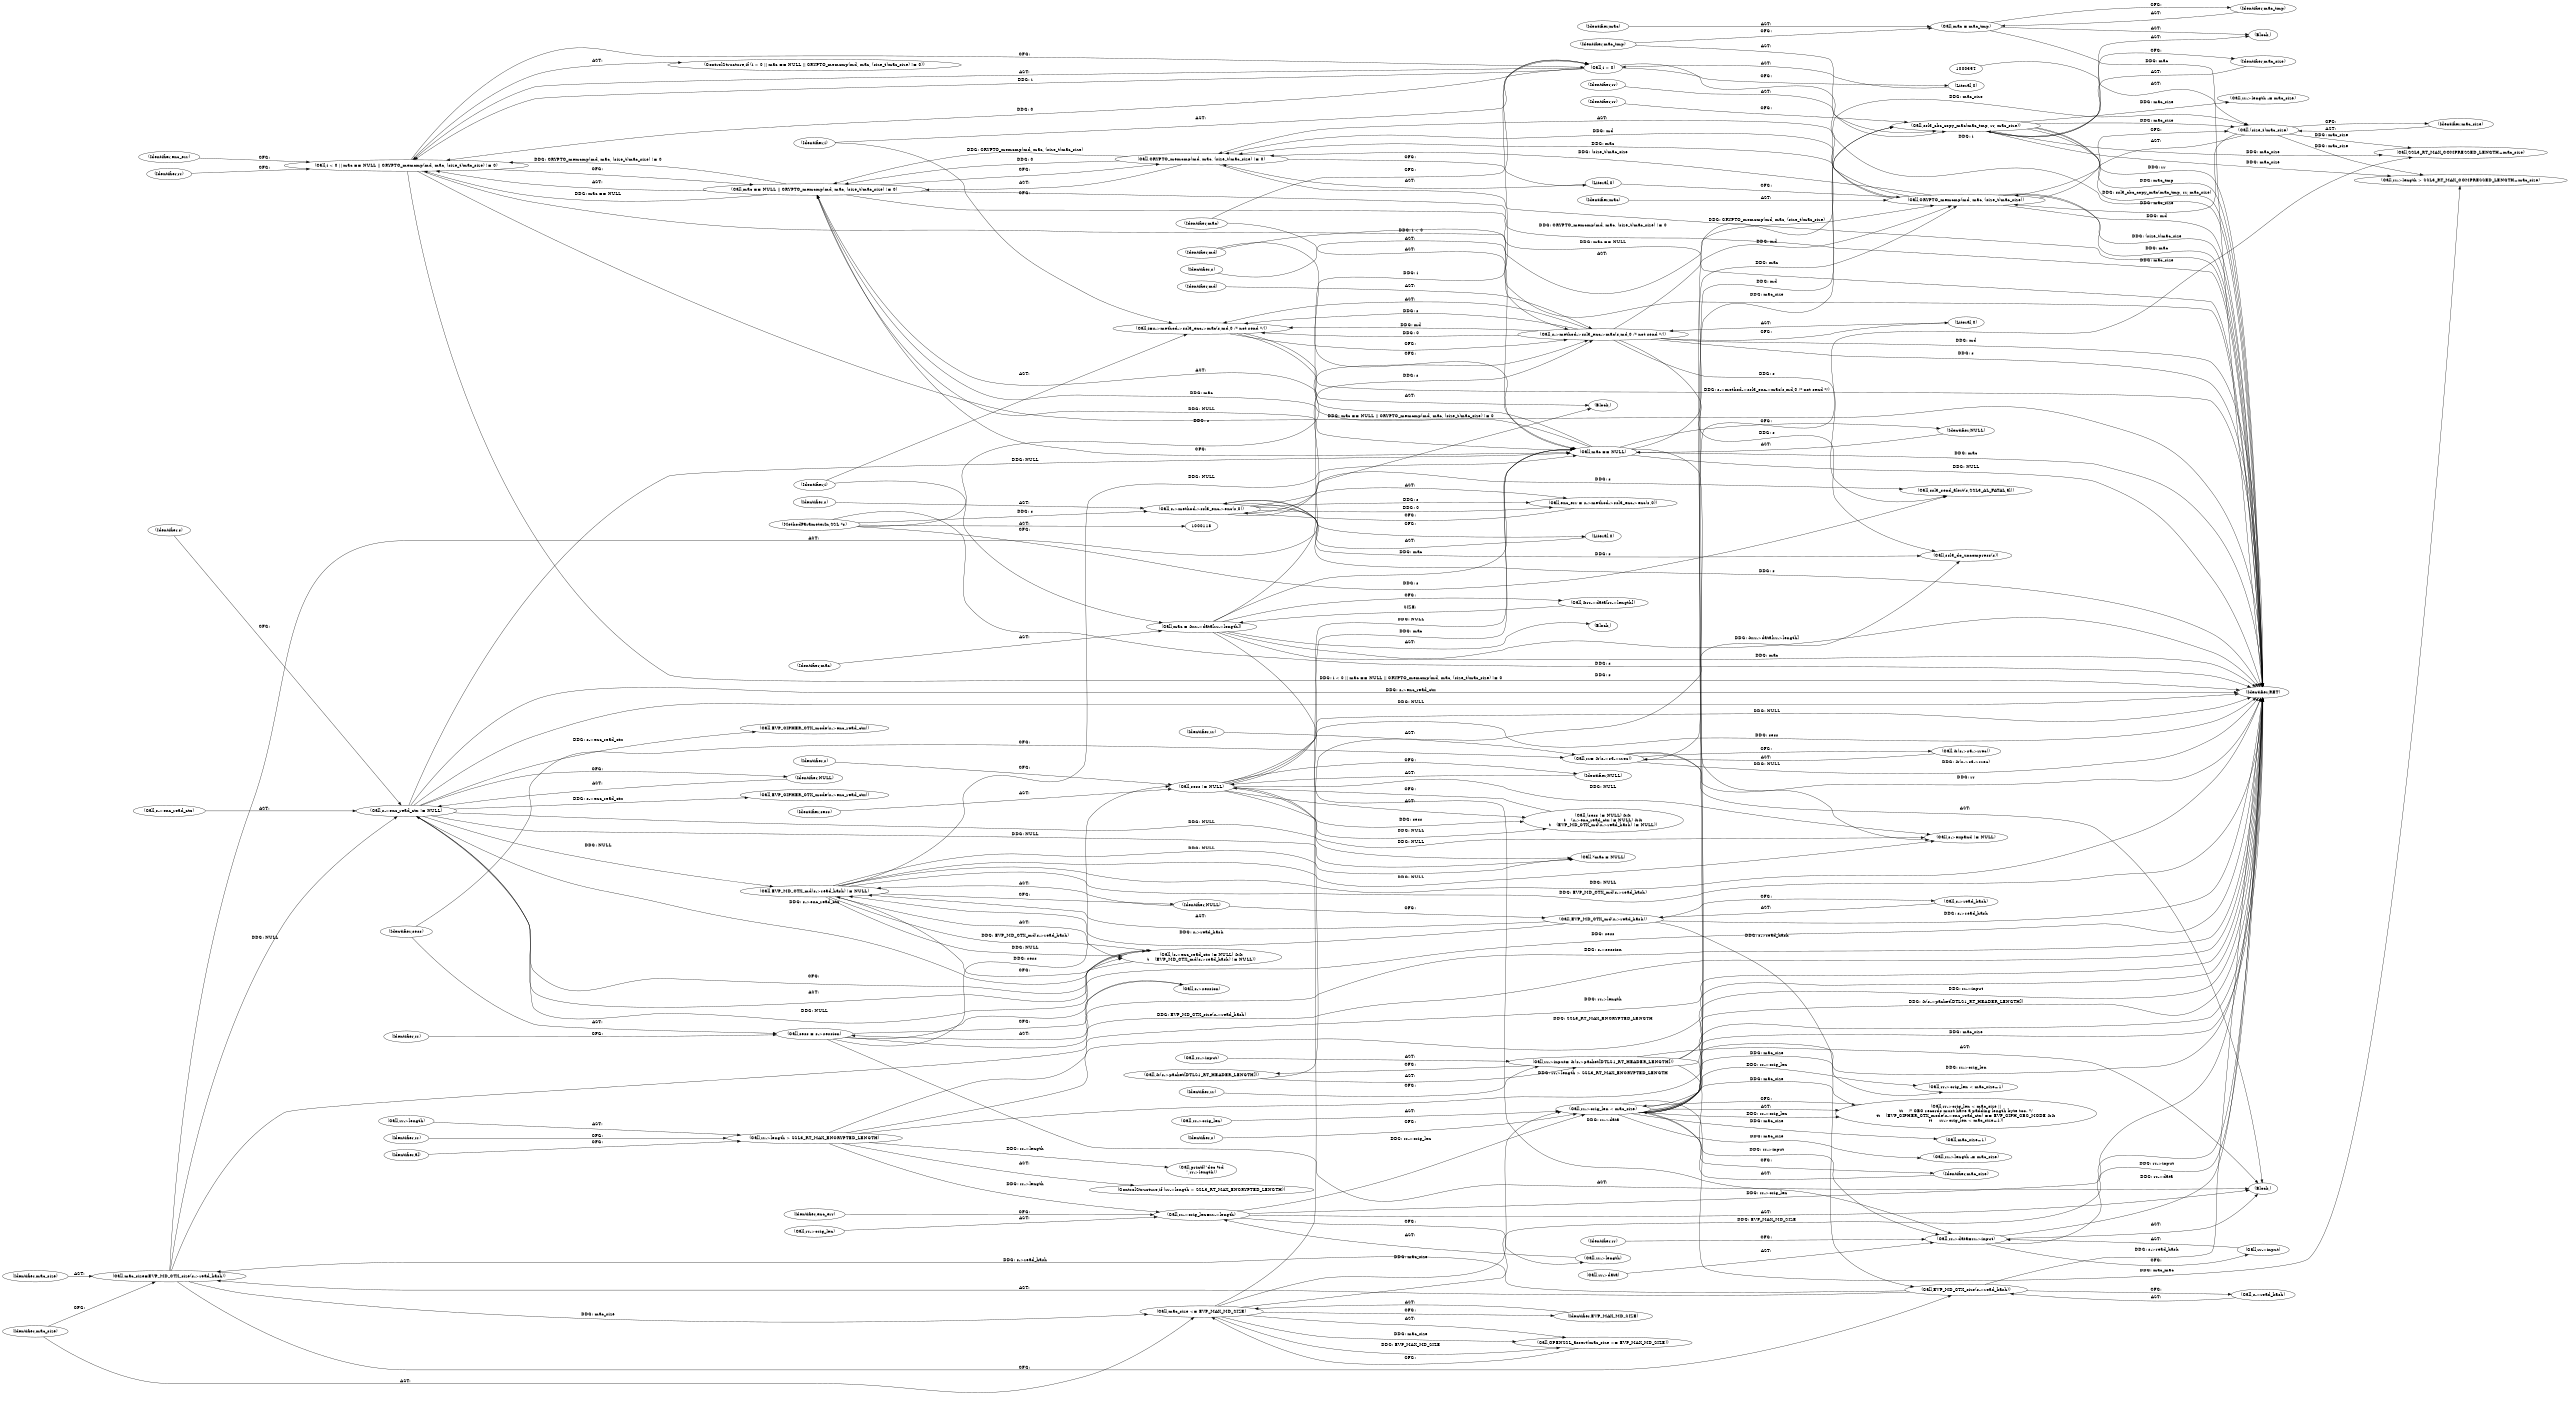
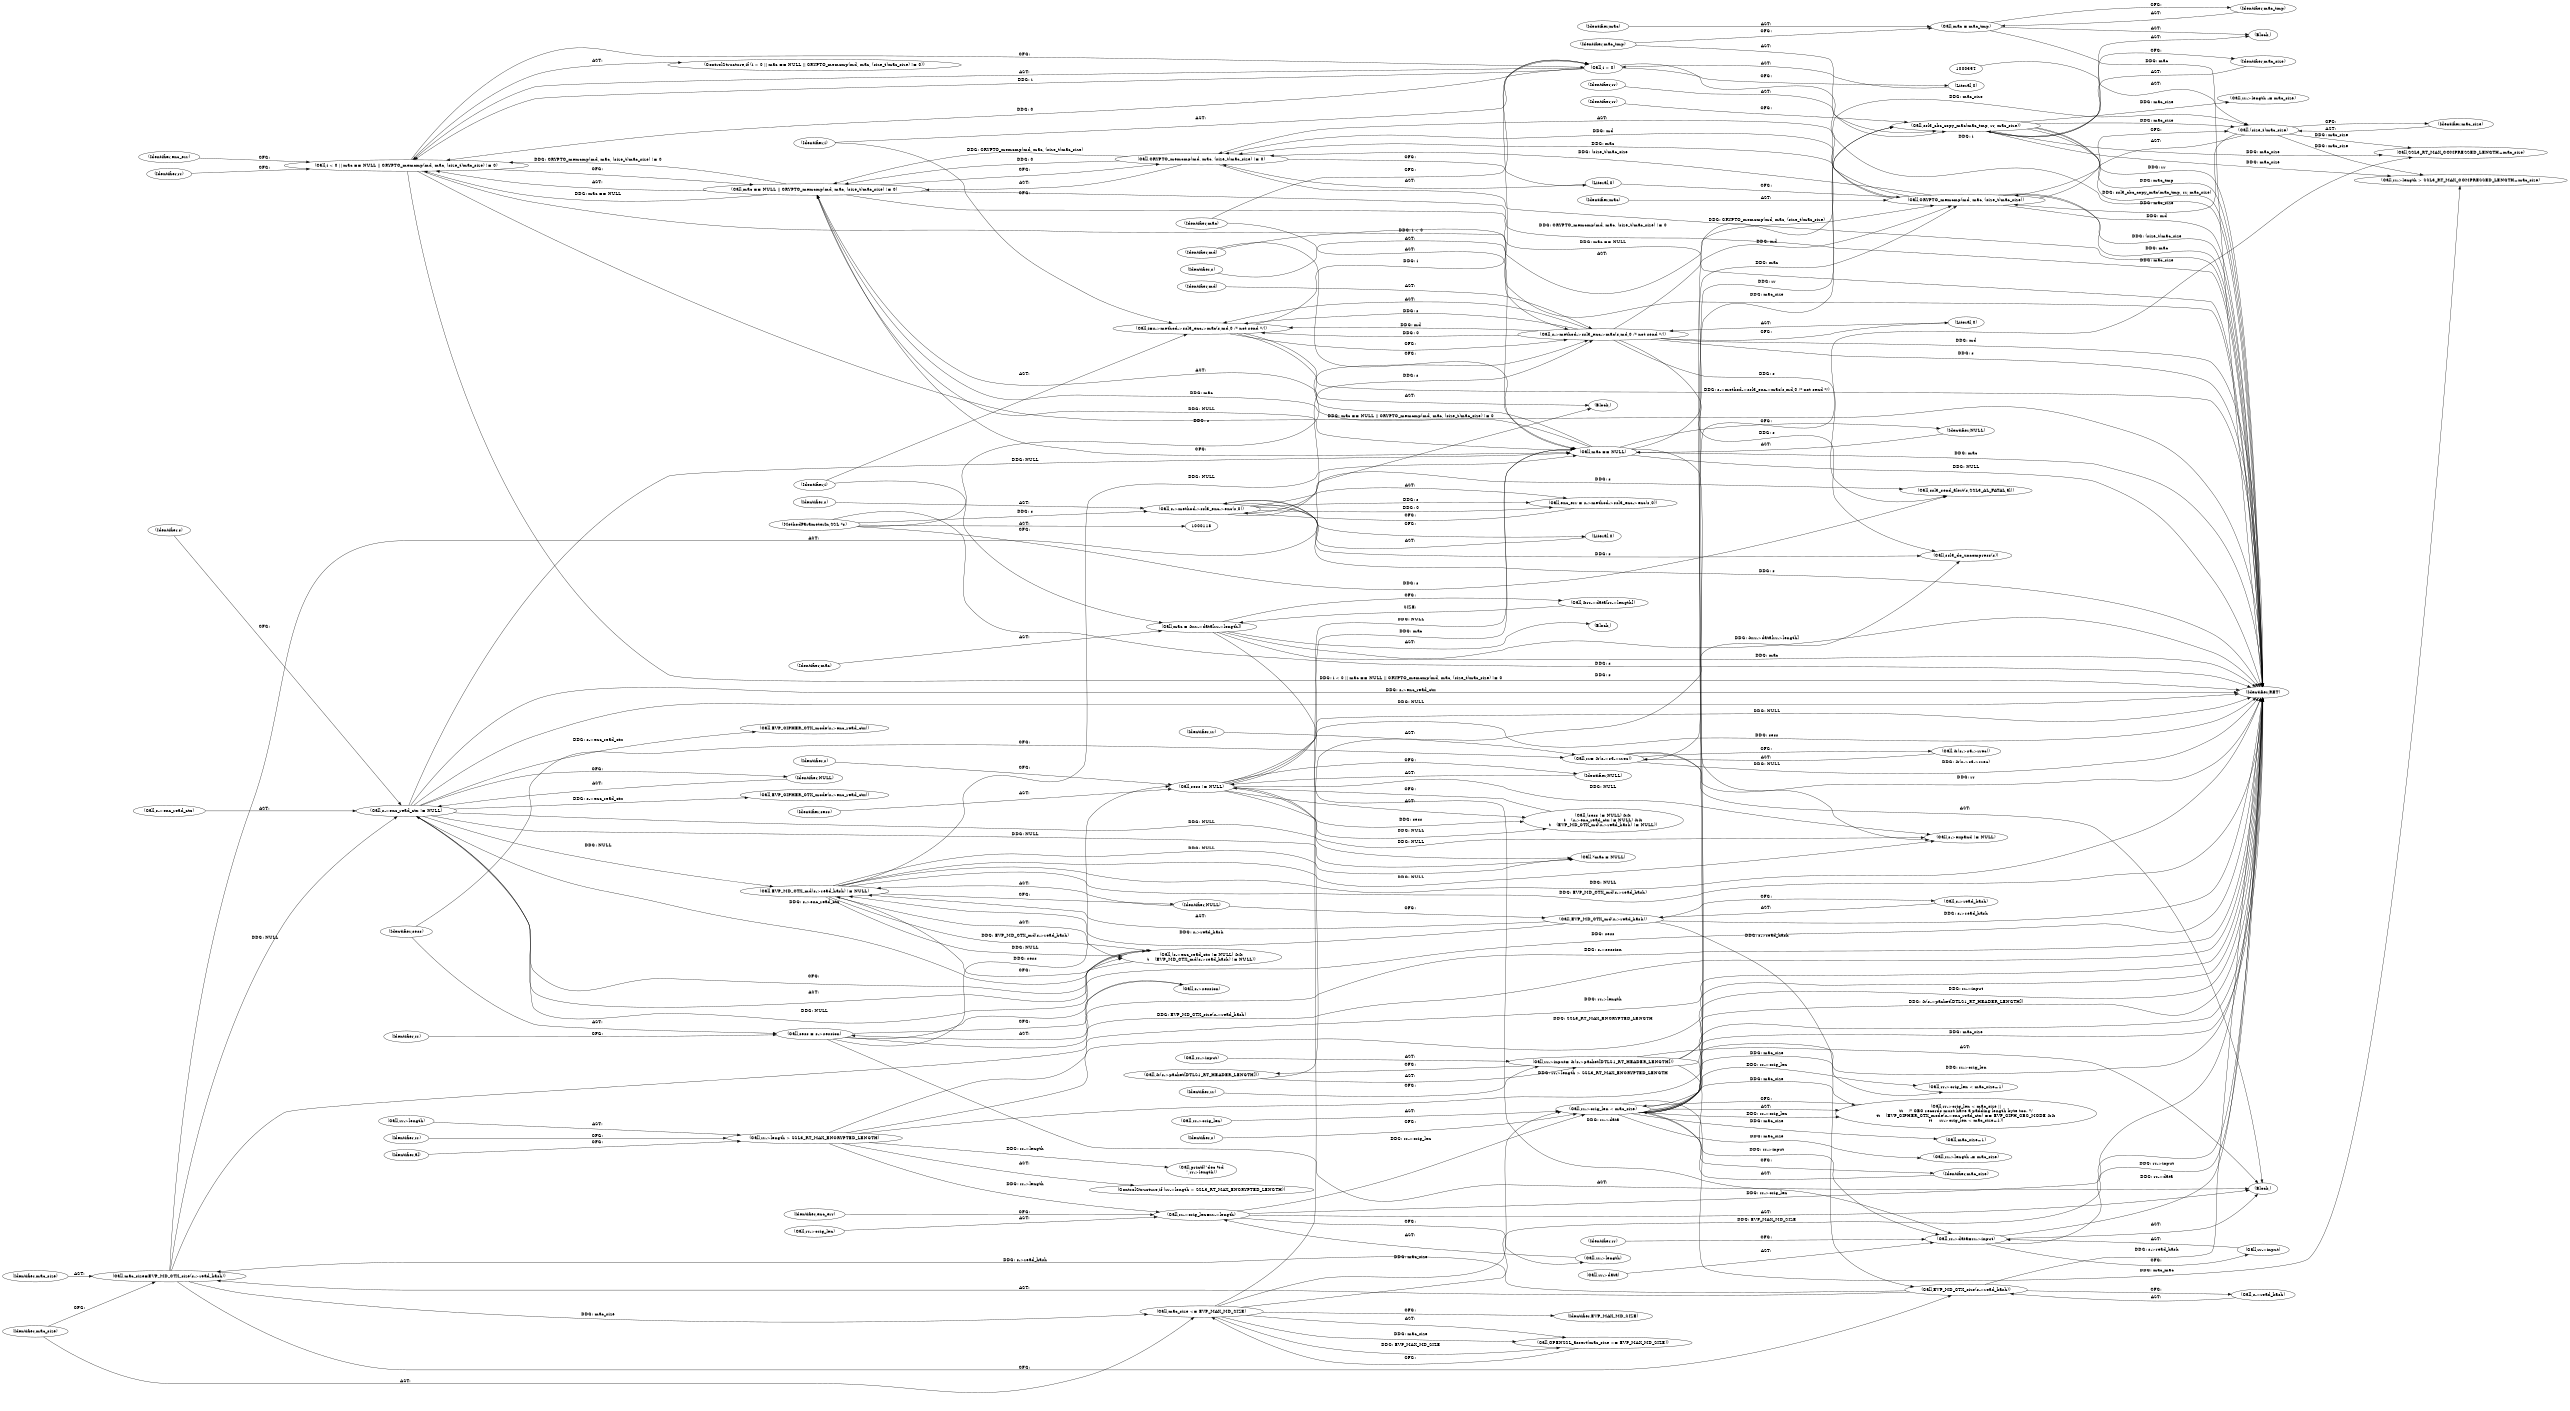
(1359, 277) -> (1499, 265)
(1767, 282) -> (1767, 282)
(1432, 574) -> none
(1413, 1305) -> none
